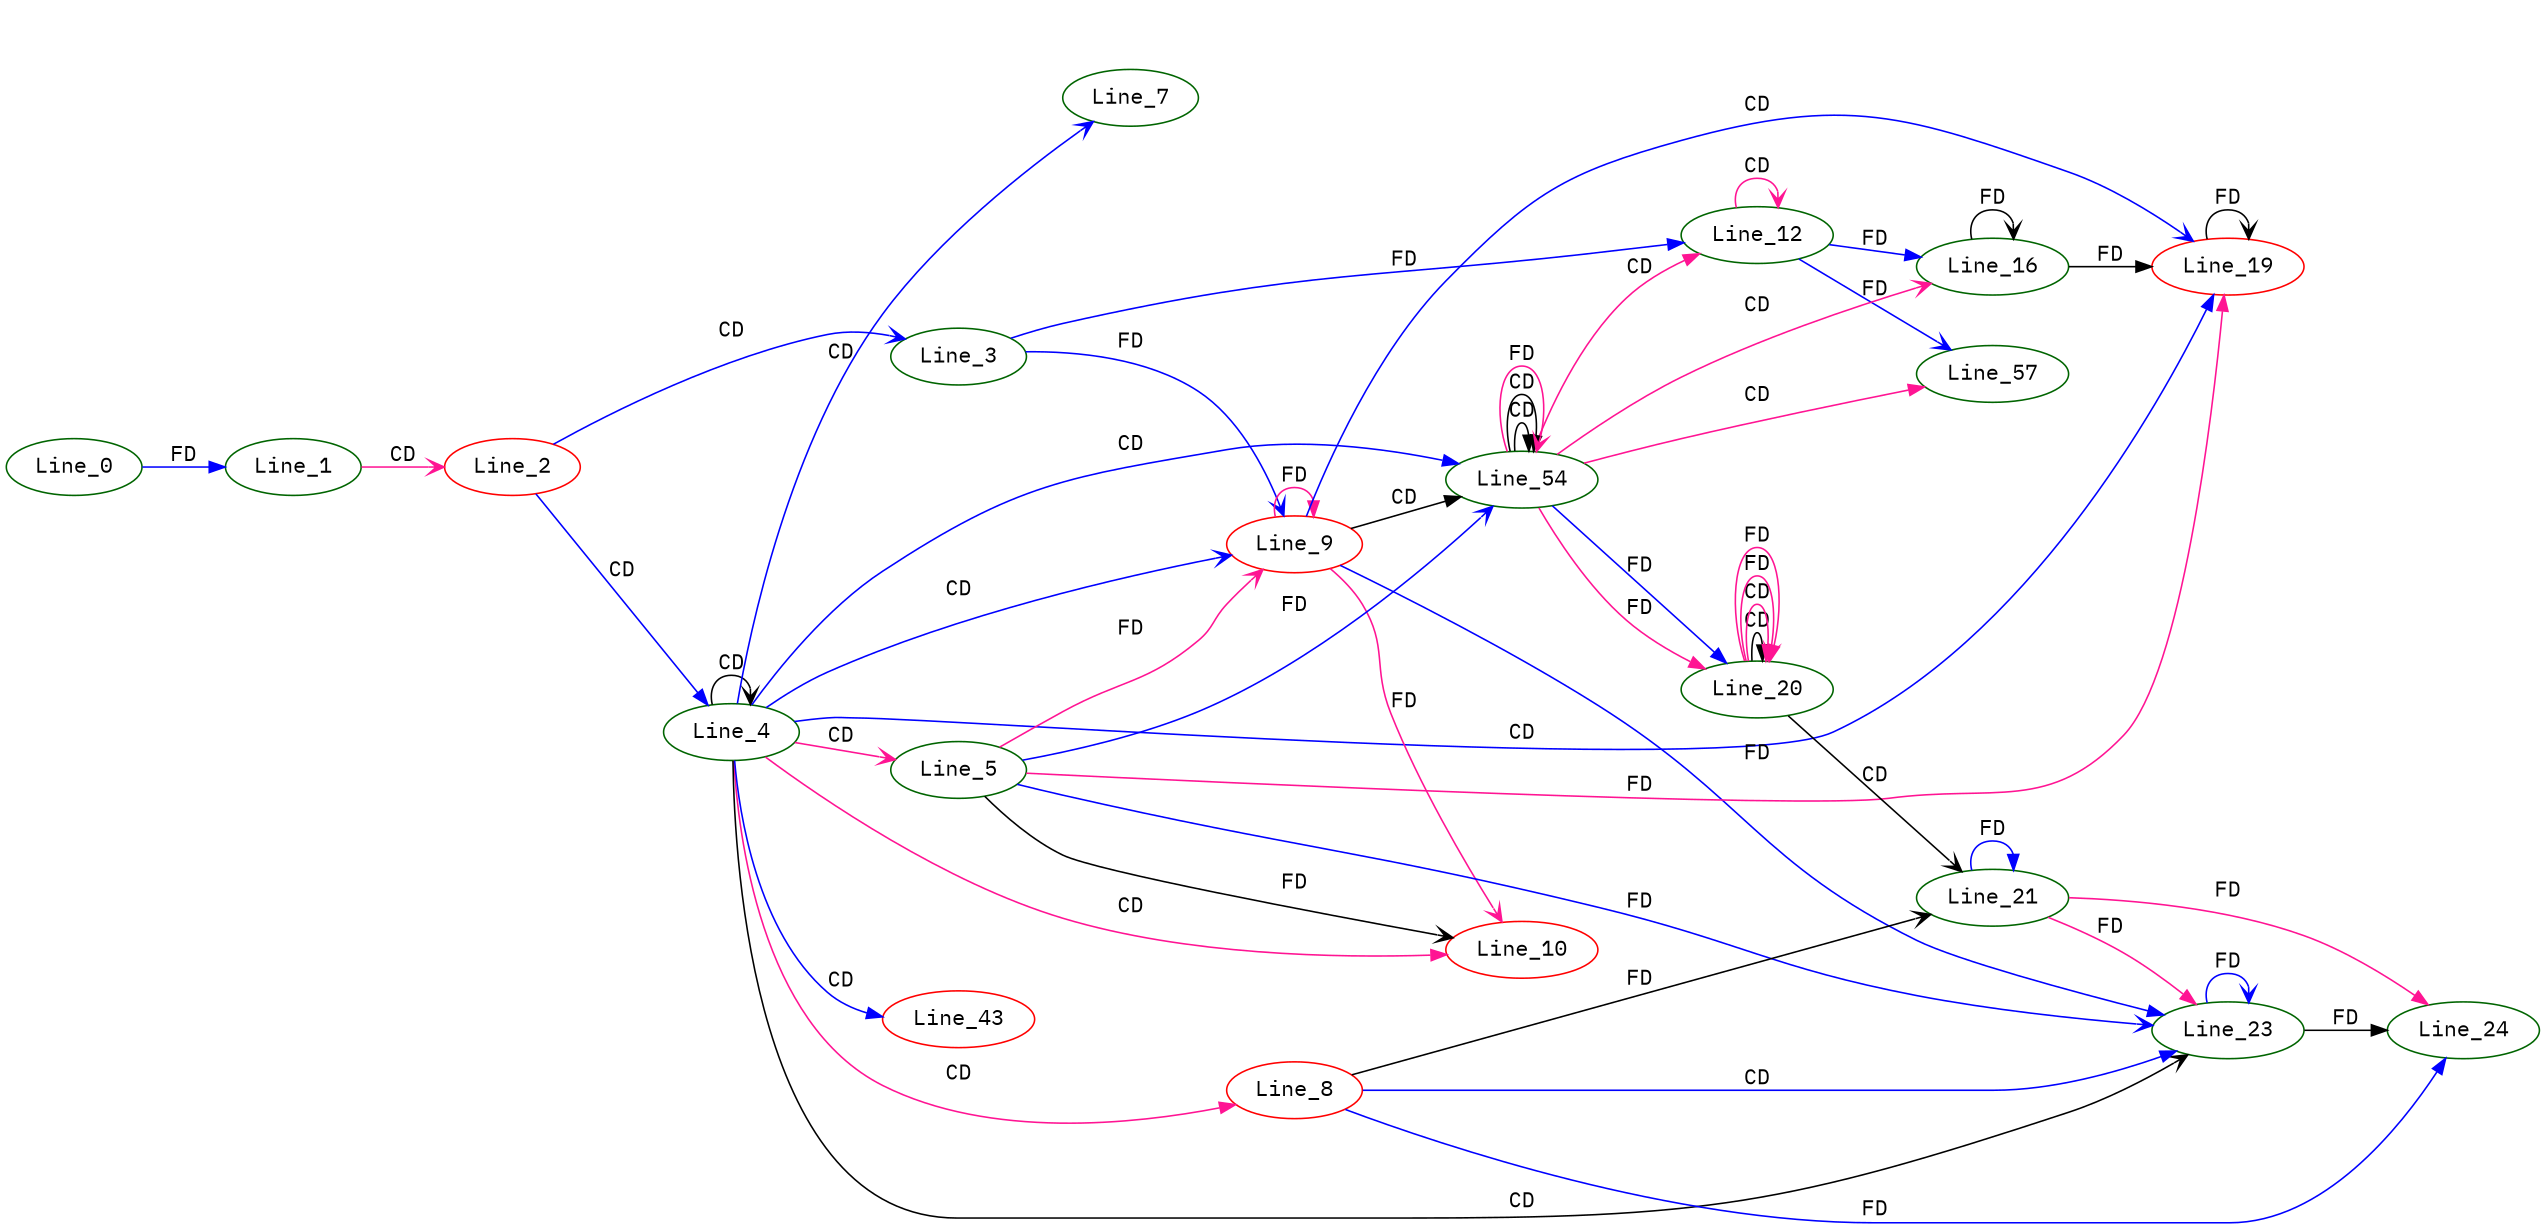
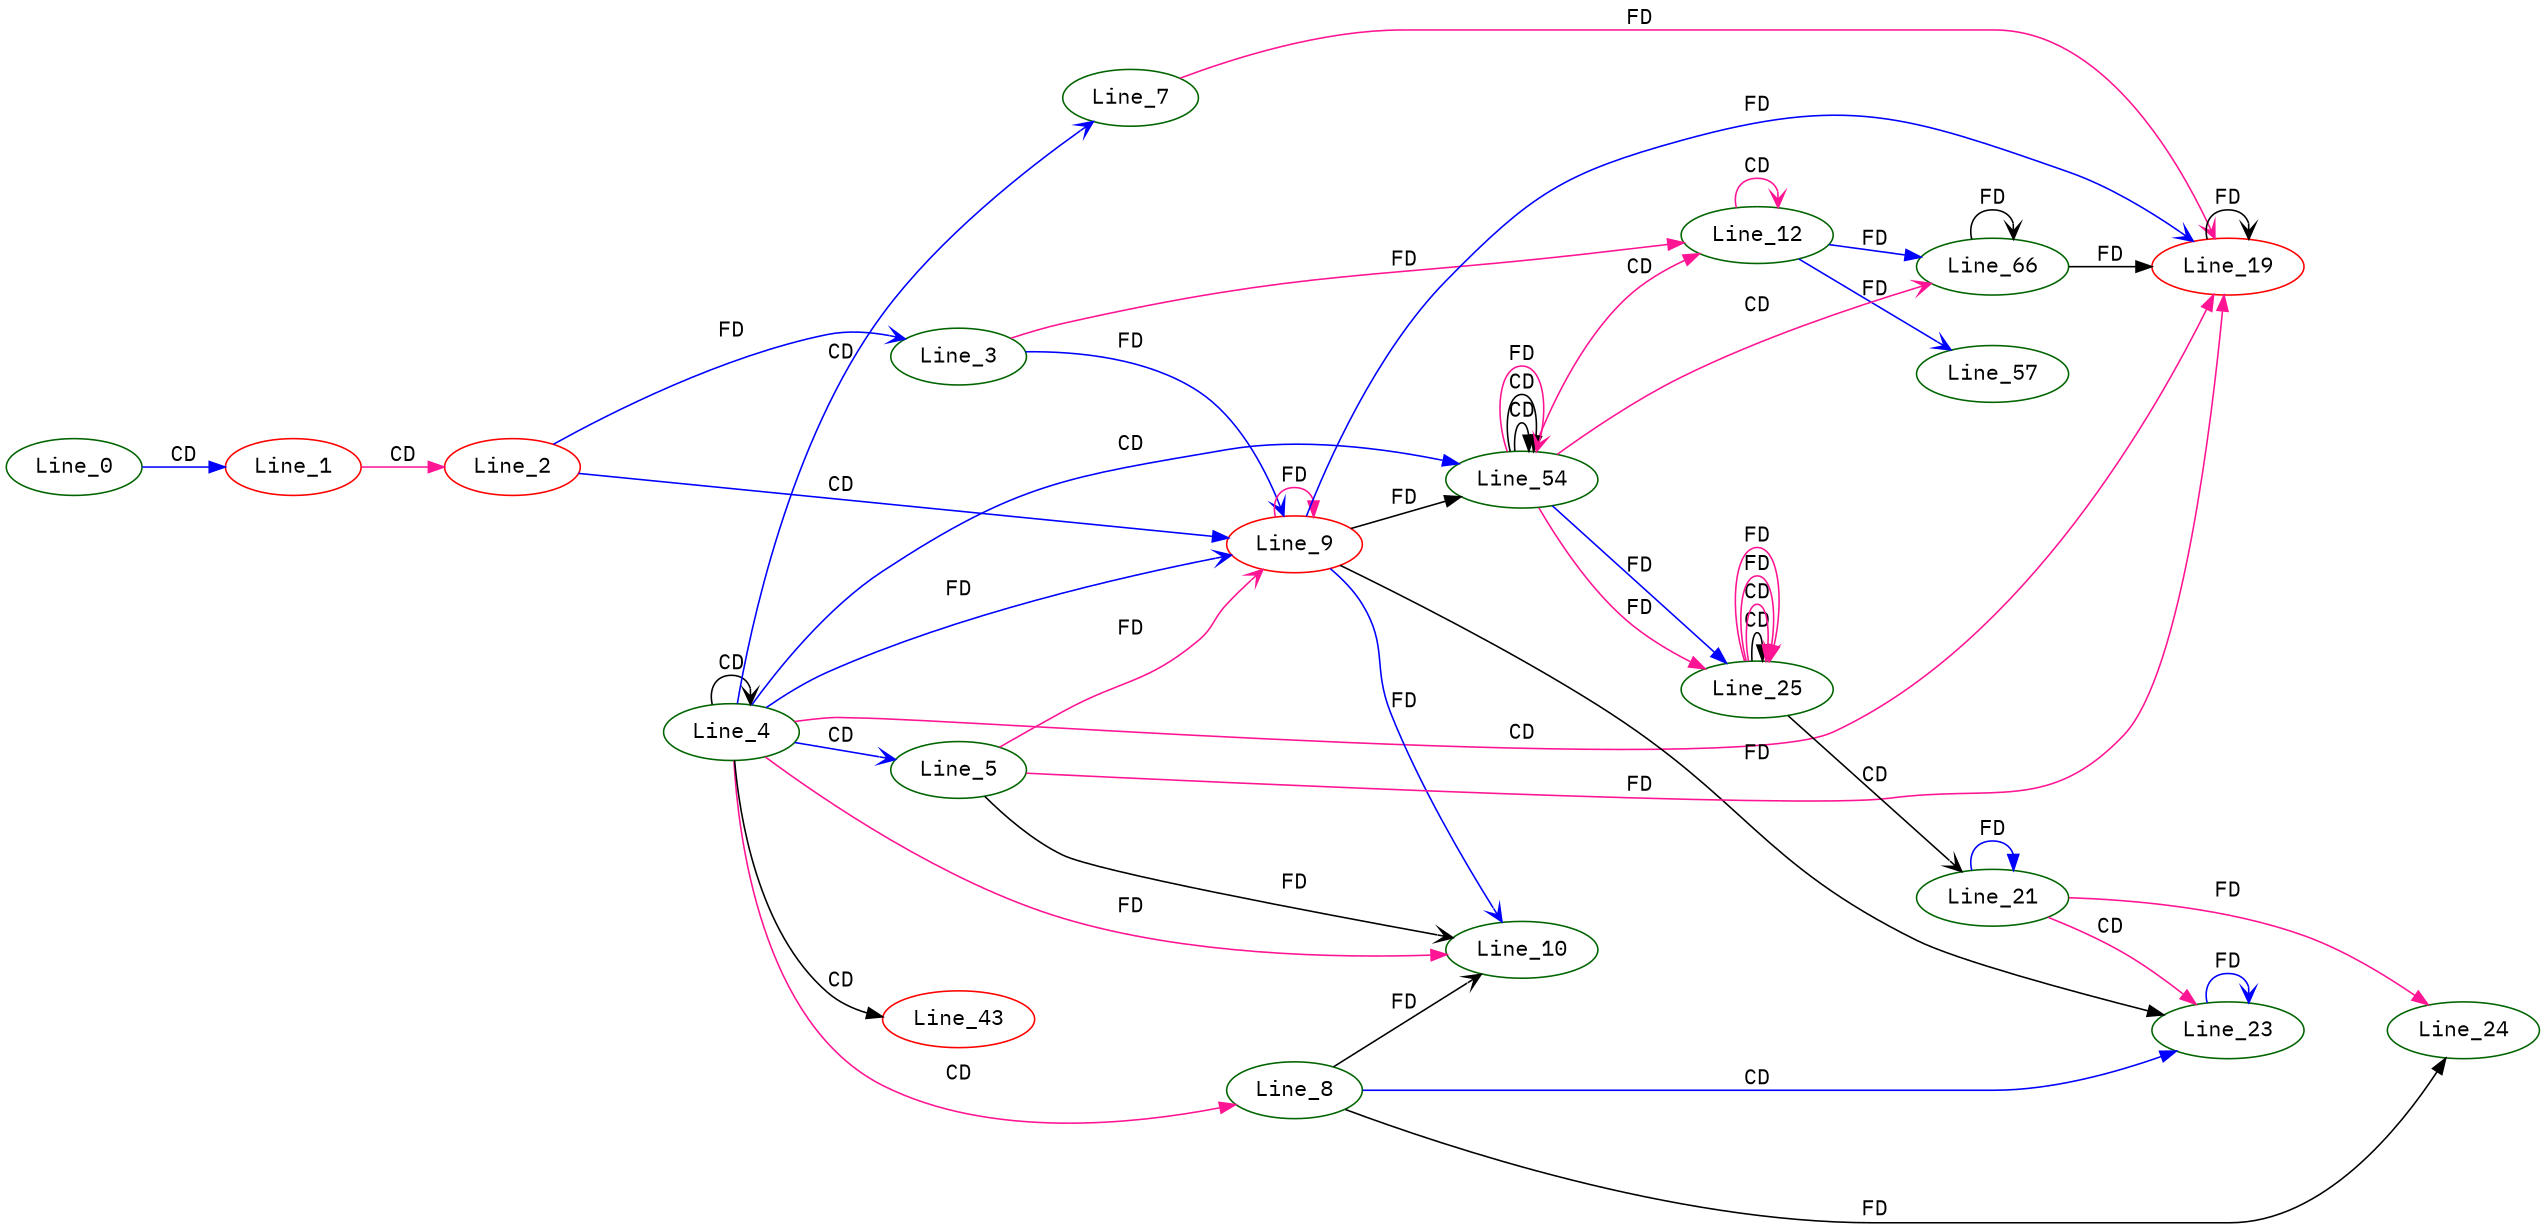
none -> (1736, 30)
(1757, 105) -> (1757, 105)
(1993, 267) -> (1993, 267)
(1337, 278) -> (1337, 278)
(731, 331) -> (731, 331)
(1746, 424) -> none
(184, 455) -> (184, 455)
(293, 467) -> (293, 467)
(395, 467) -> (395, 467)
(1404, 498) -> (1404, 498)
(959, 589) -> (959, 589)
(617, 593) -> (896, 505)
(1270, 675) -> none
(1757, 689) -> (1757, 689)
(1398, 731) -> (1398, 731)
(1601, 749) -> (1601, 749)
(837, 750) -> (837, 750)
(1734, 811) -> (1734, 811)
(1578, 903) -> none
(768, 906) -> (768, 906)
(1131, 906) -> (1131, 906)
(2110, 927) -> (2110, 927)
(1522, 950) -> (1522, 950)
(1633, 997) -> (1400, 1025)
(2338, 1030) -> none
(1295, 1090) -> (1295, 1090)
(1299, 1218) -> none
(1913, 1223) -> (1913, 1223)
